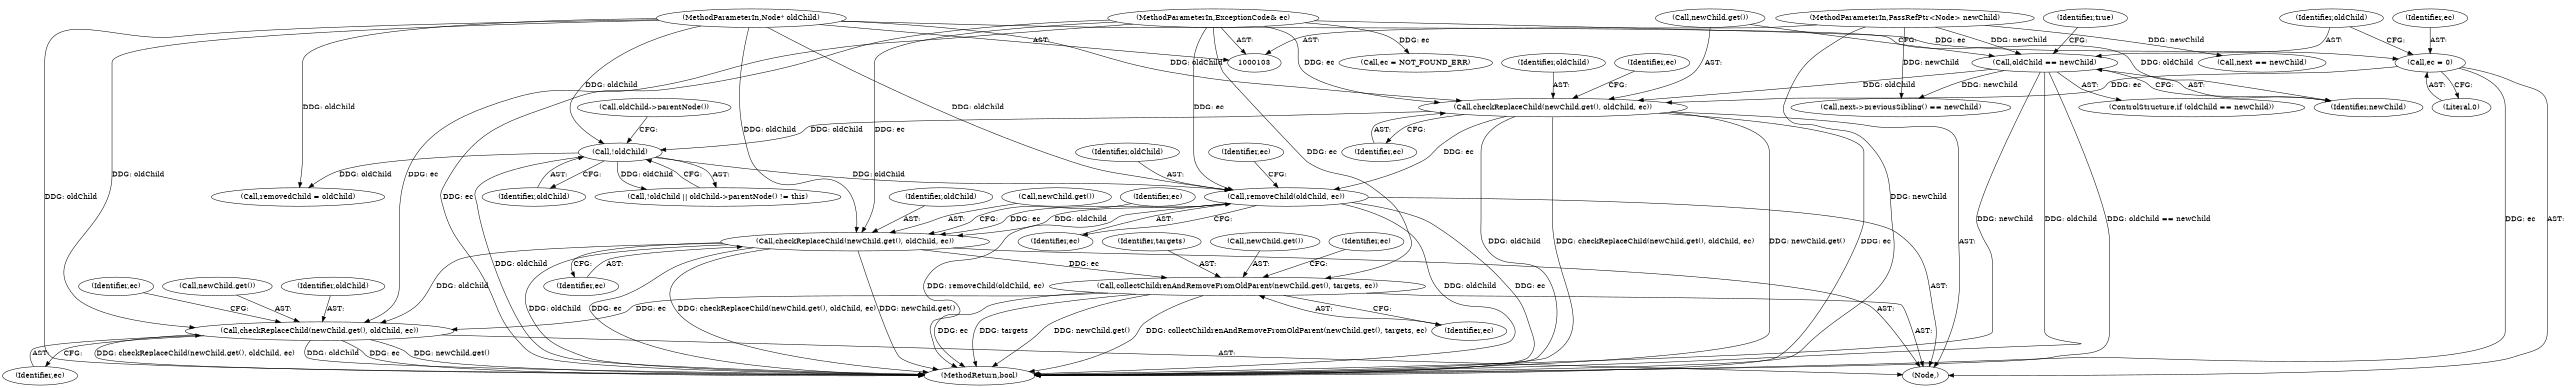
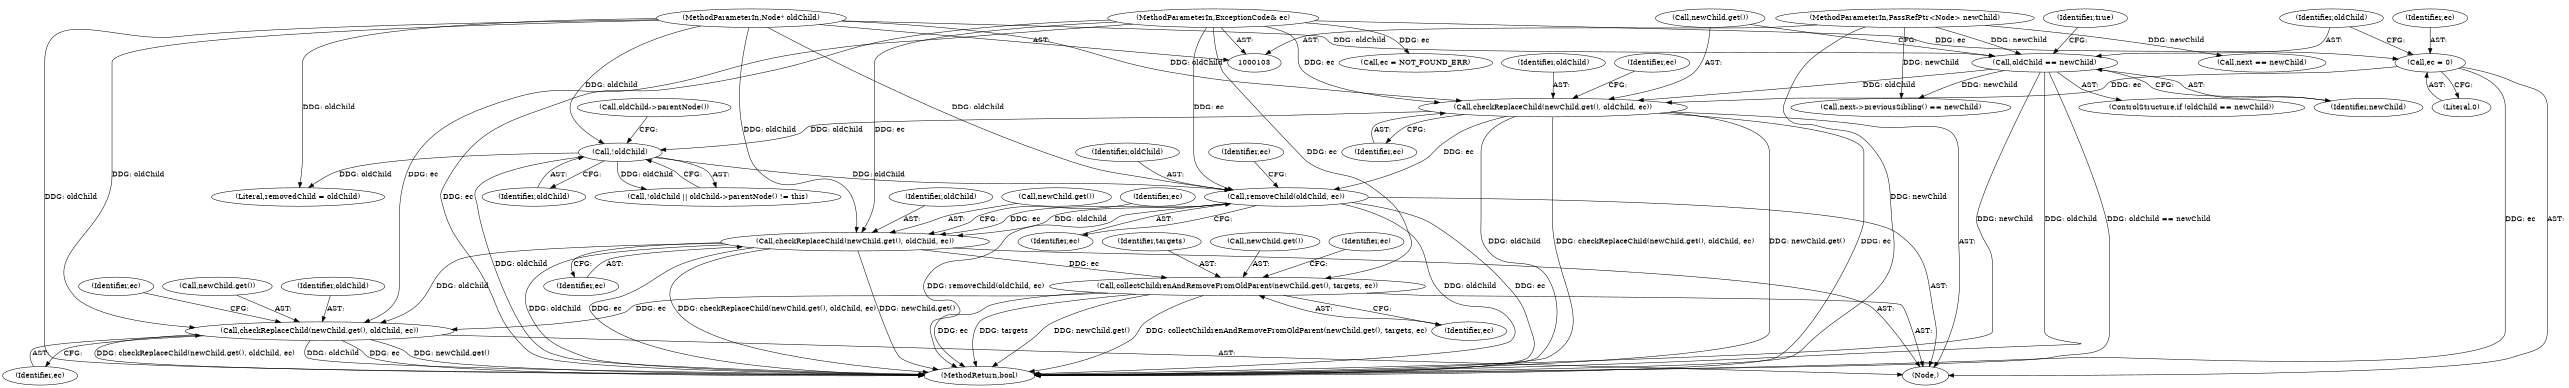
(1291, 28) -> (1414, 49)
(298, 197) -> (298, 197)
